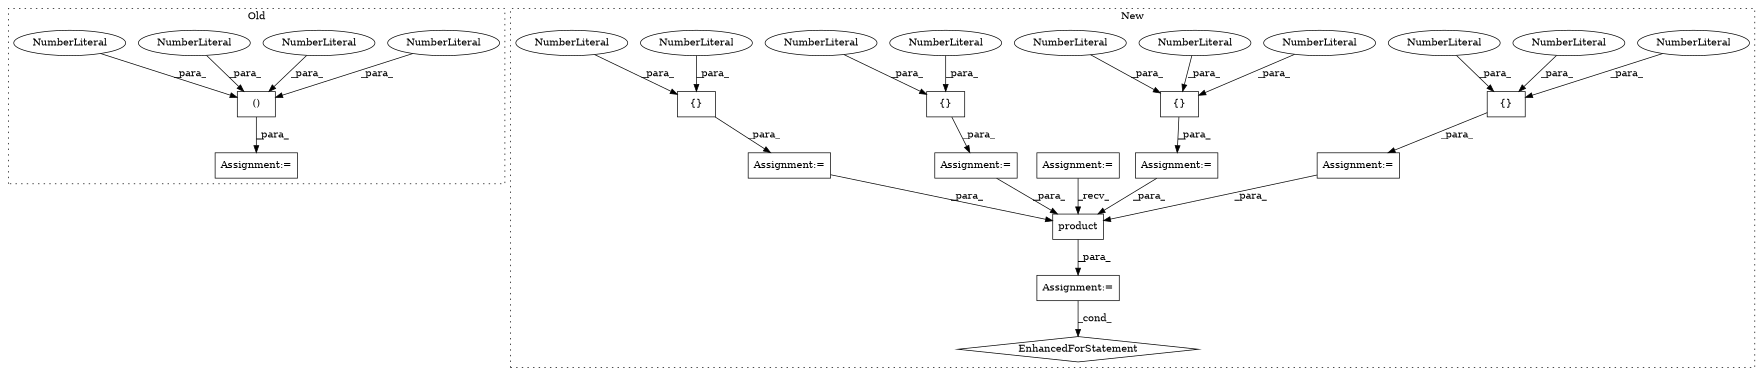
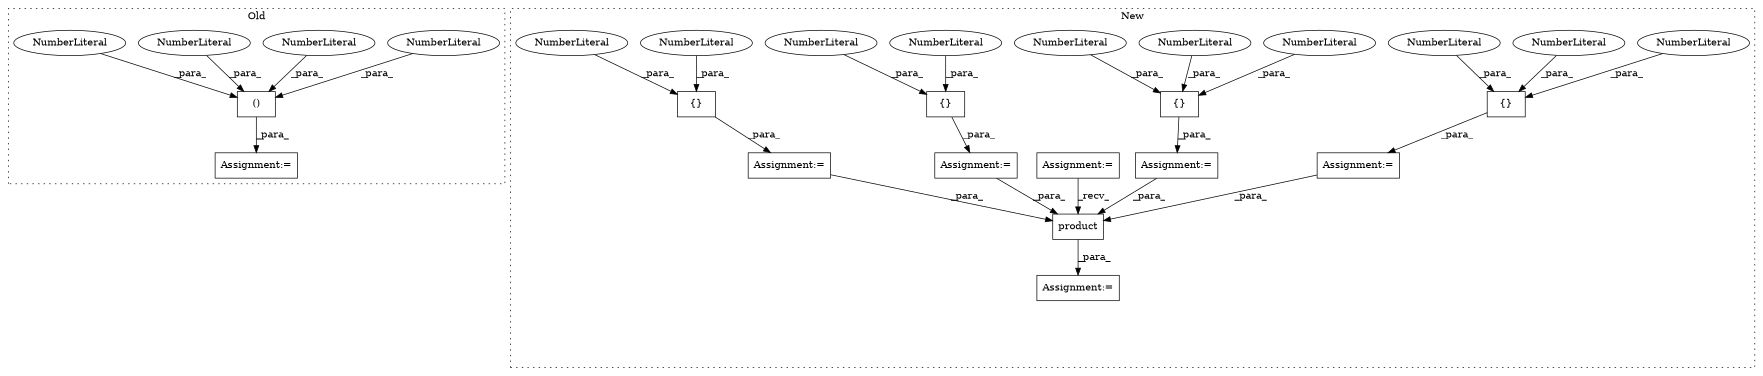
(1078, 349) -> none
